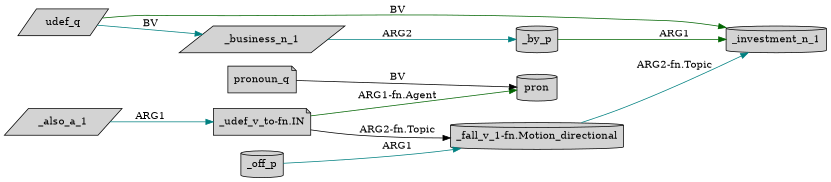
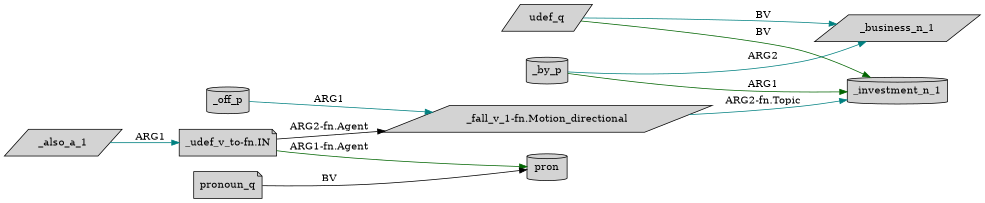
(418, 39) -> (715, 72)
(398, 130) -> (329, 127)
(537, 136) -> (547, 119)
